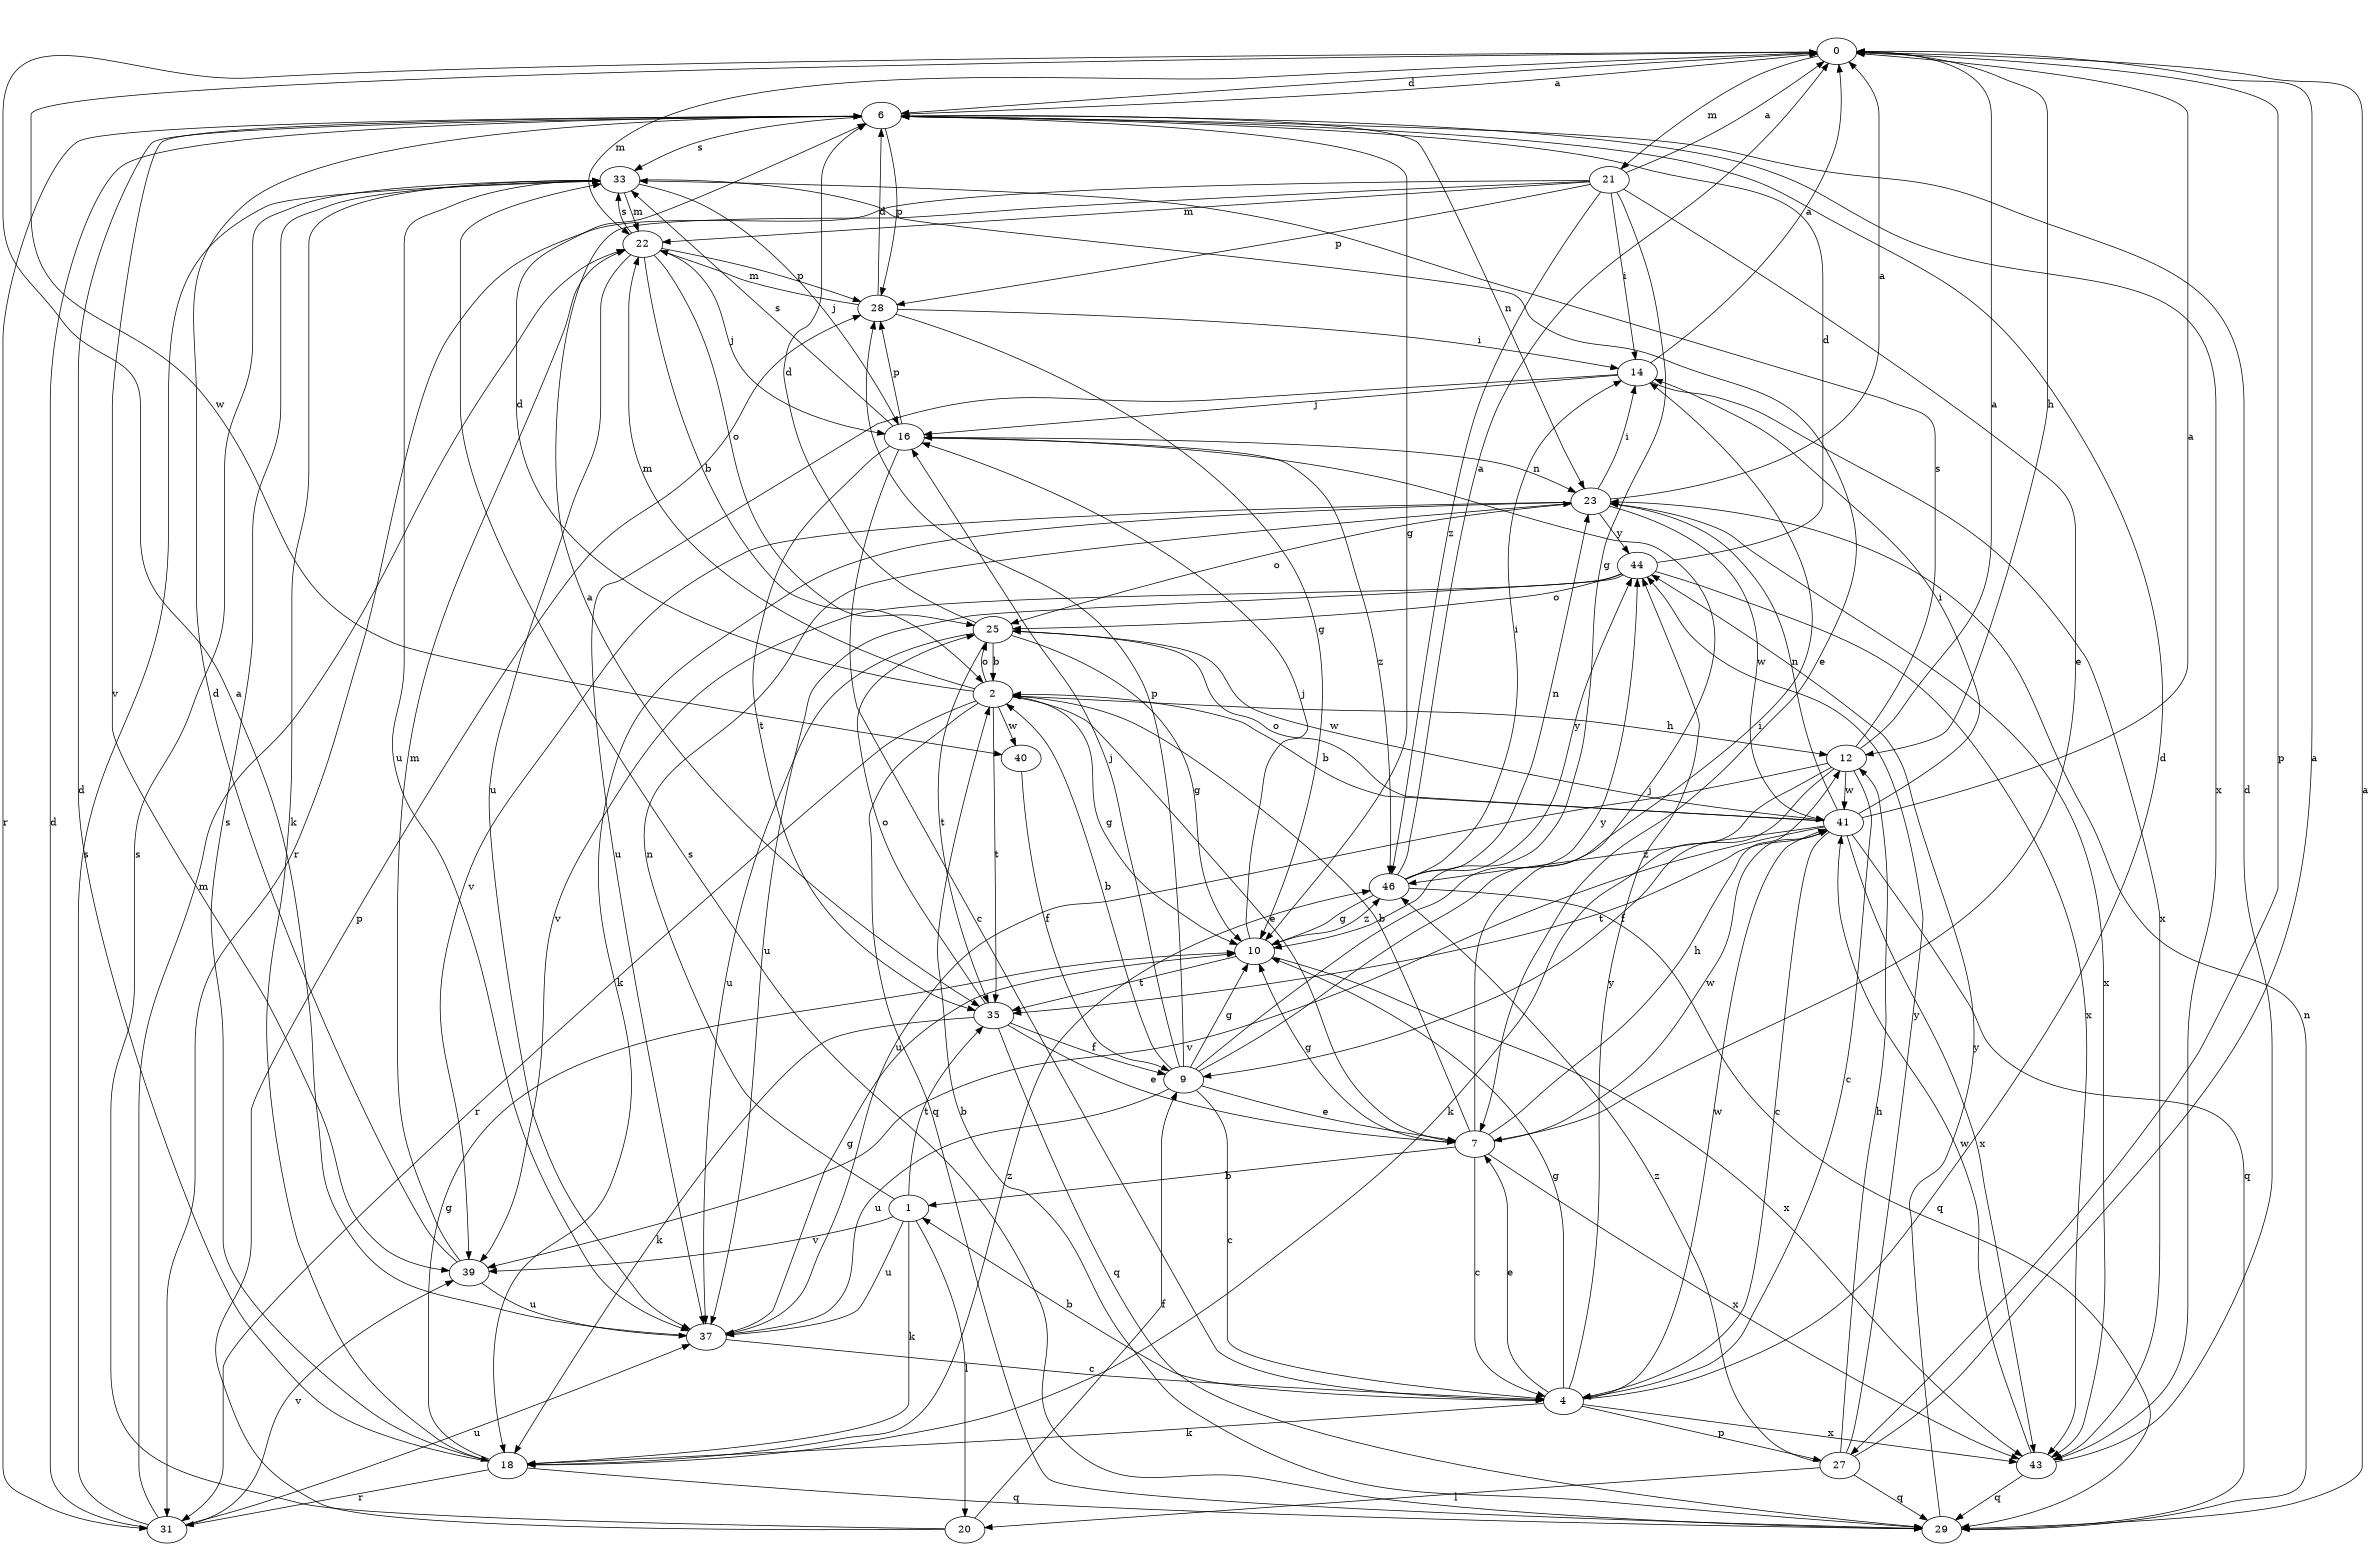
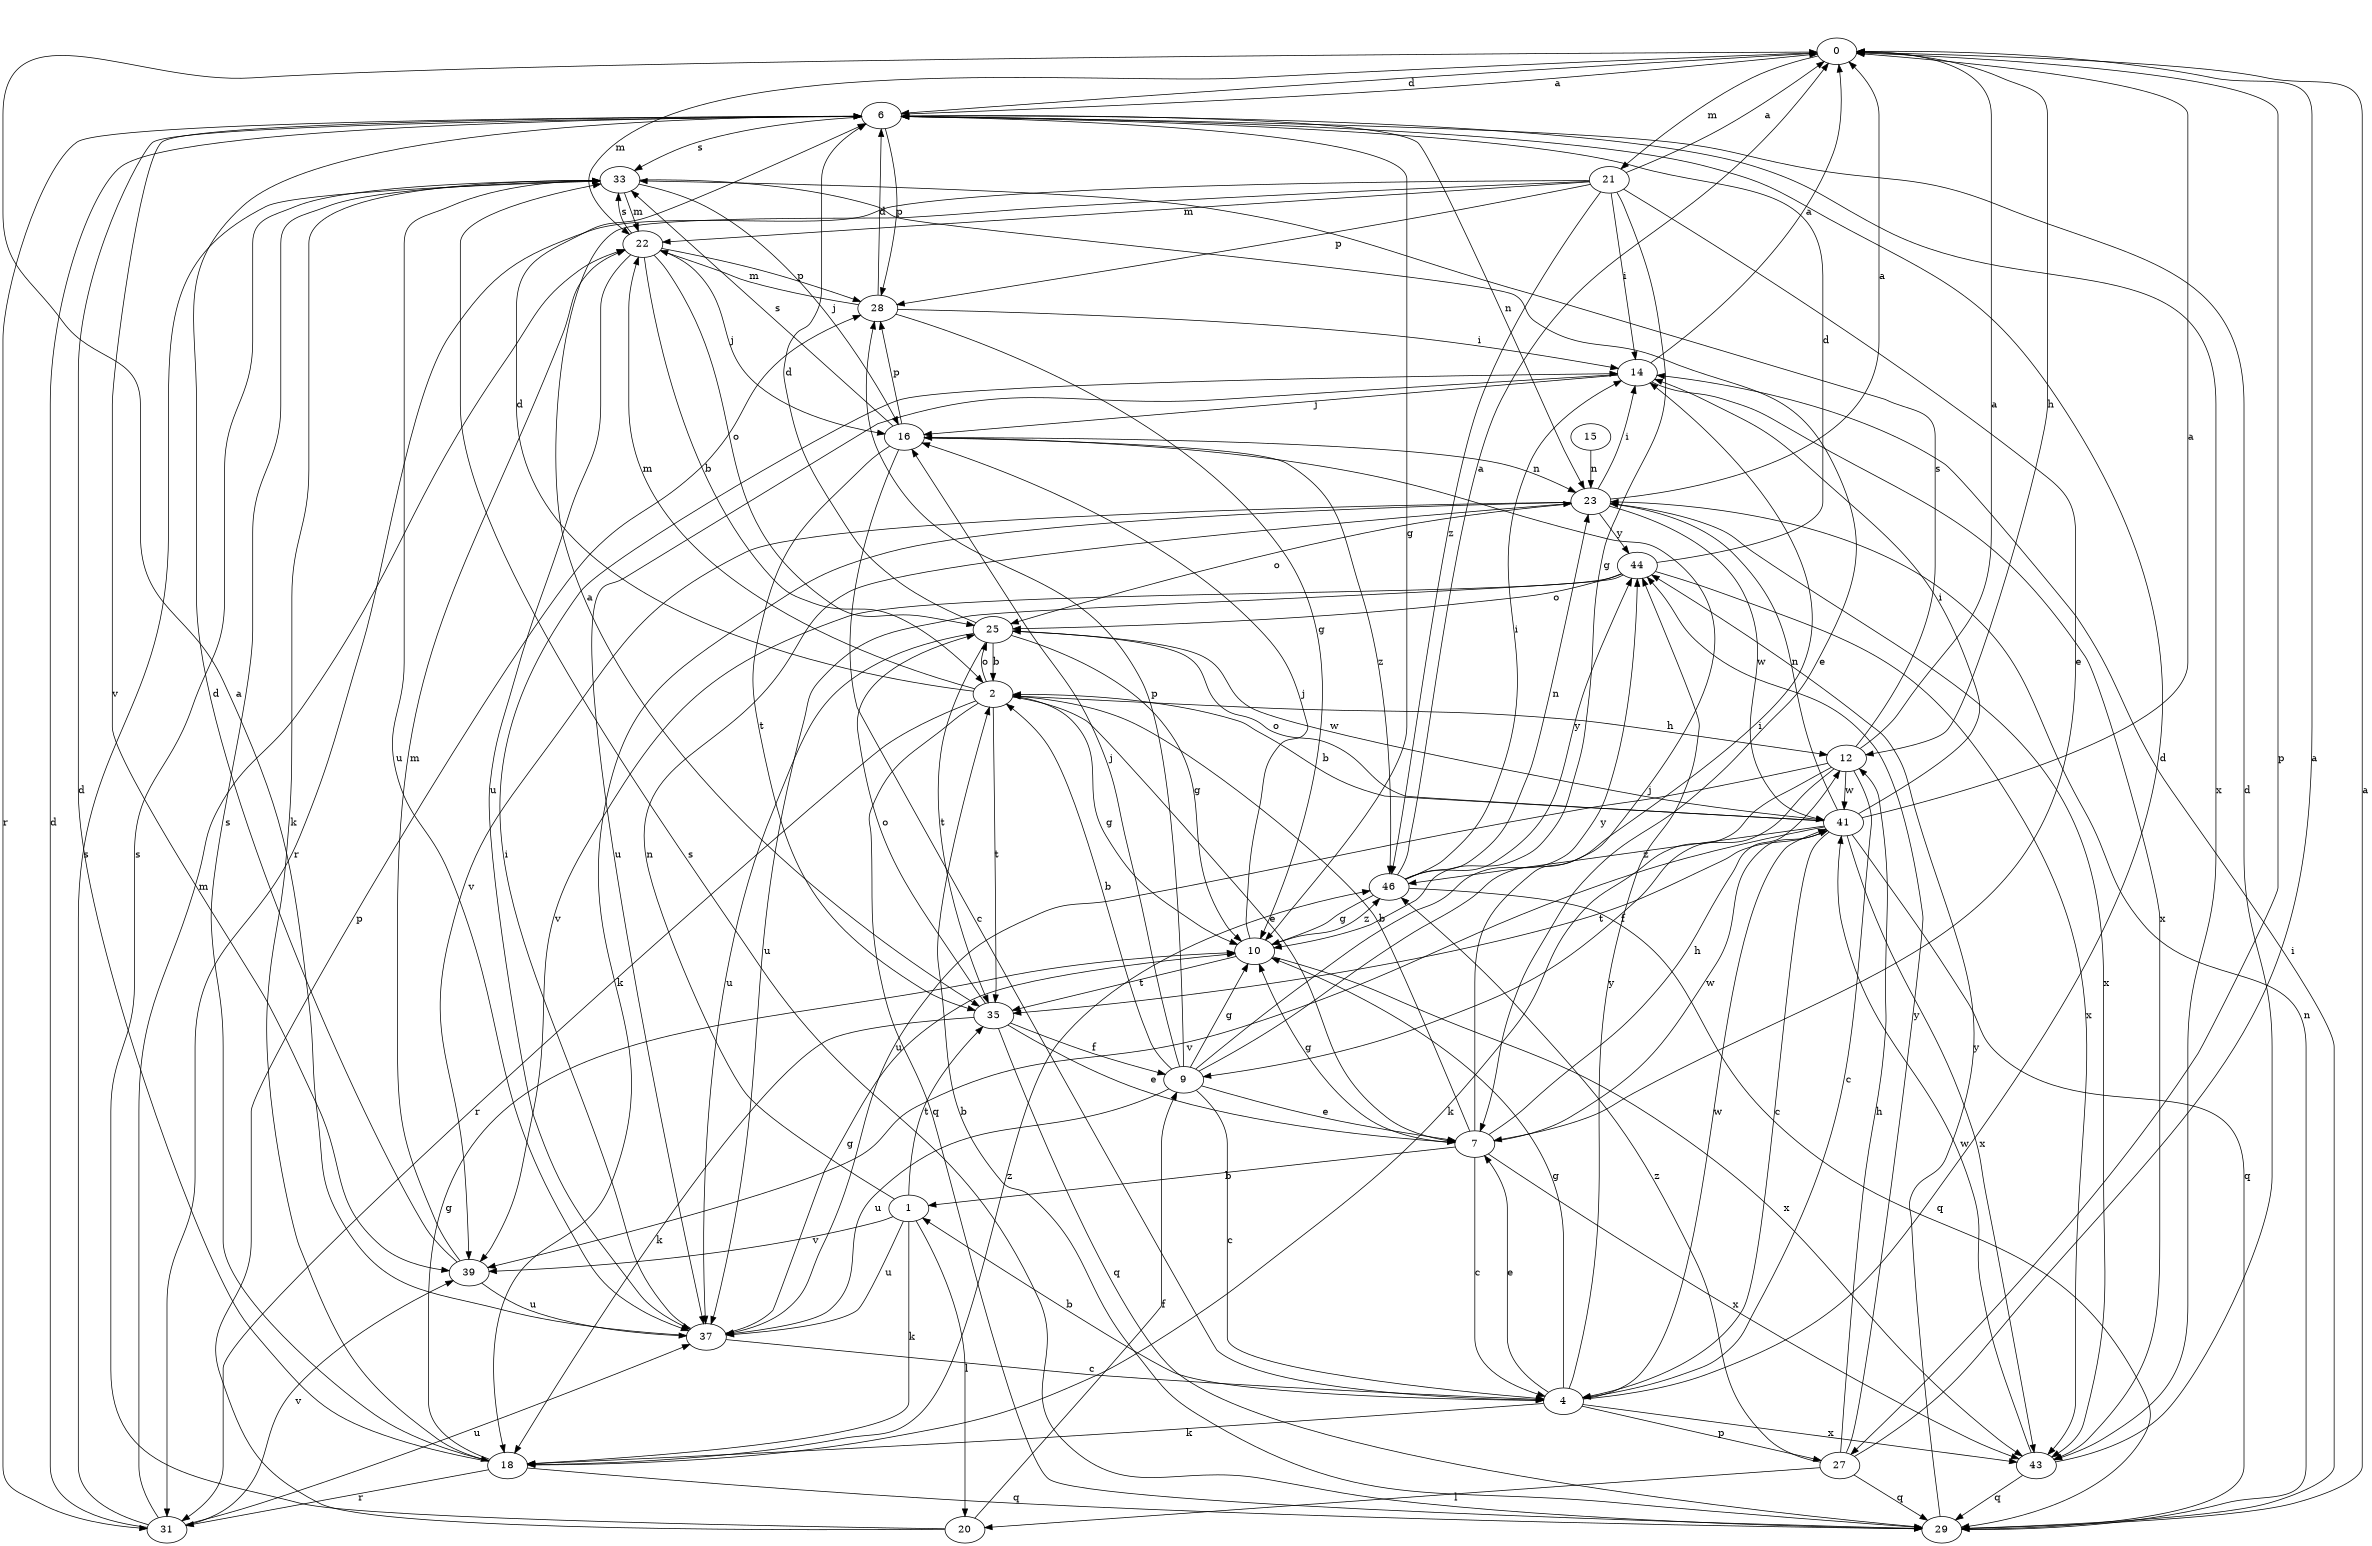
none -> (1591, 437)
none -> (698, 509)
(1021, 758) -> none
none -> (2289, 961)
